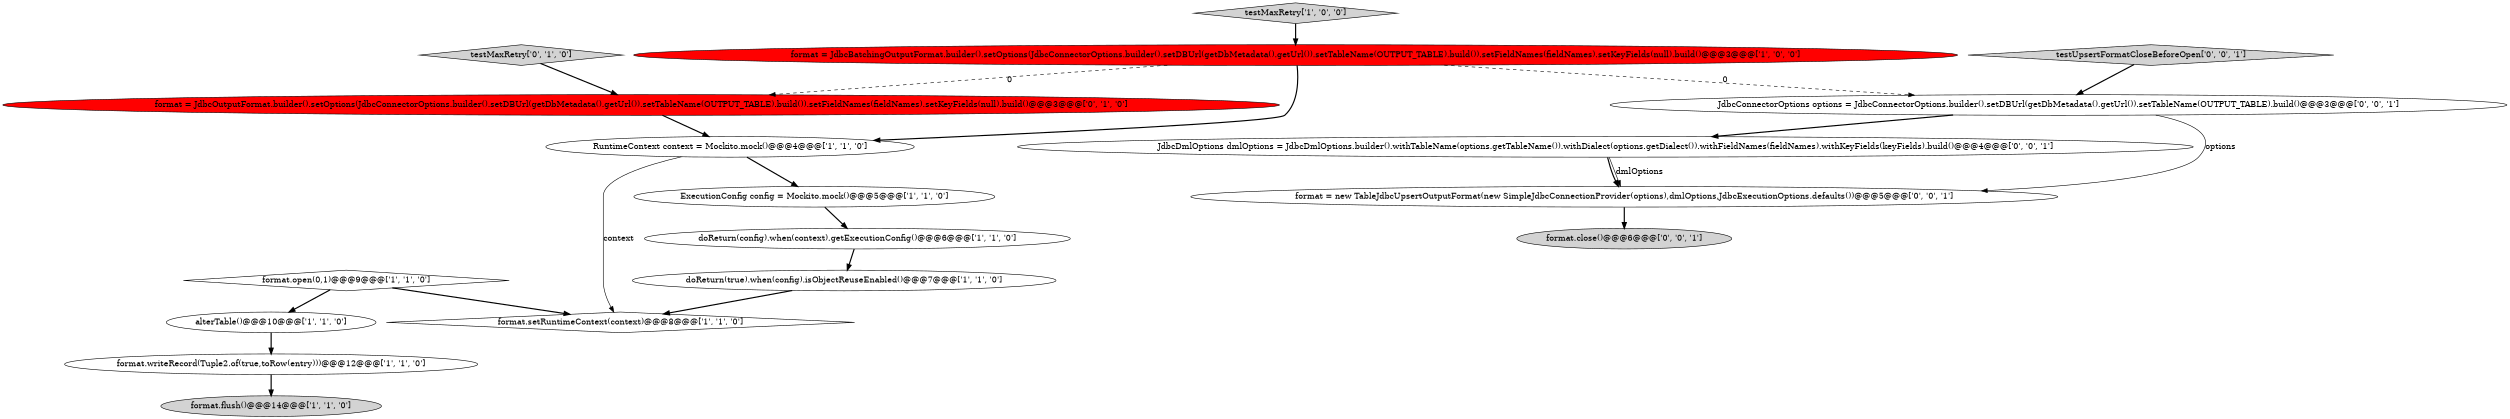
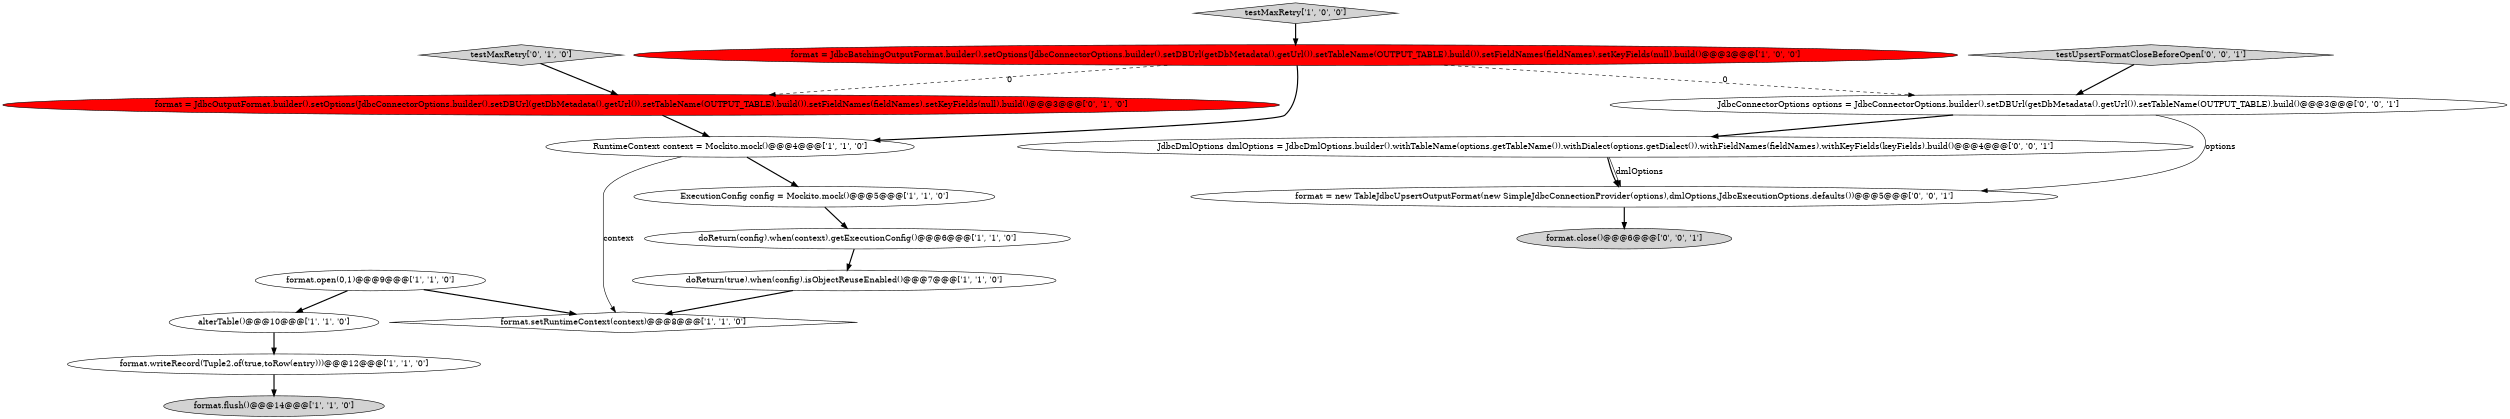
(346, 280) -> (370, 280)
